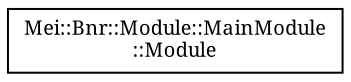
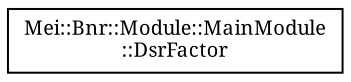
(175, 41) -> (175, 41)
